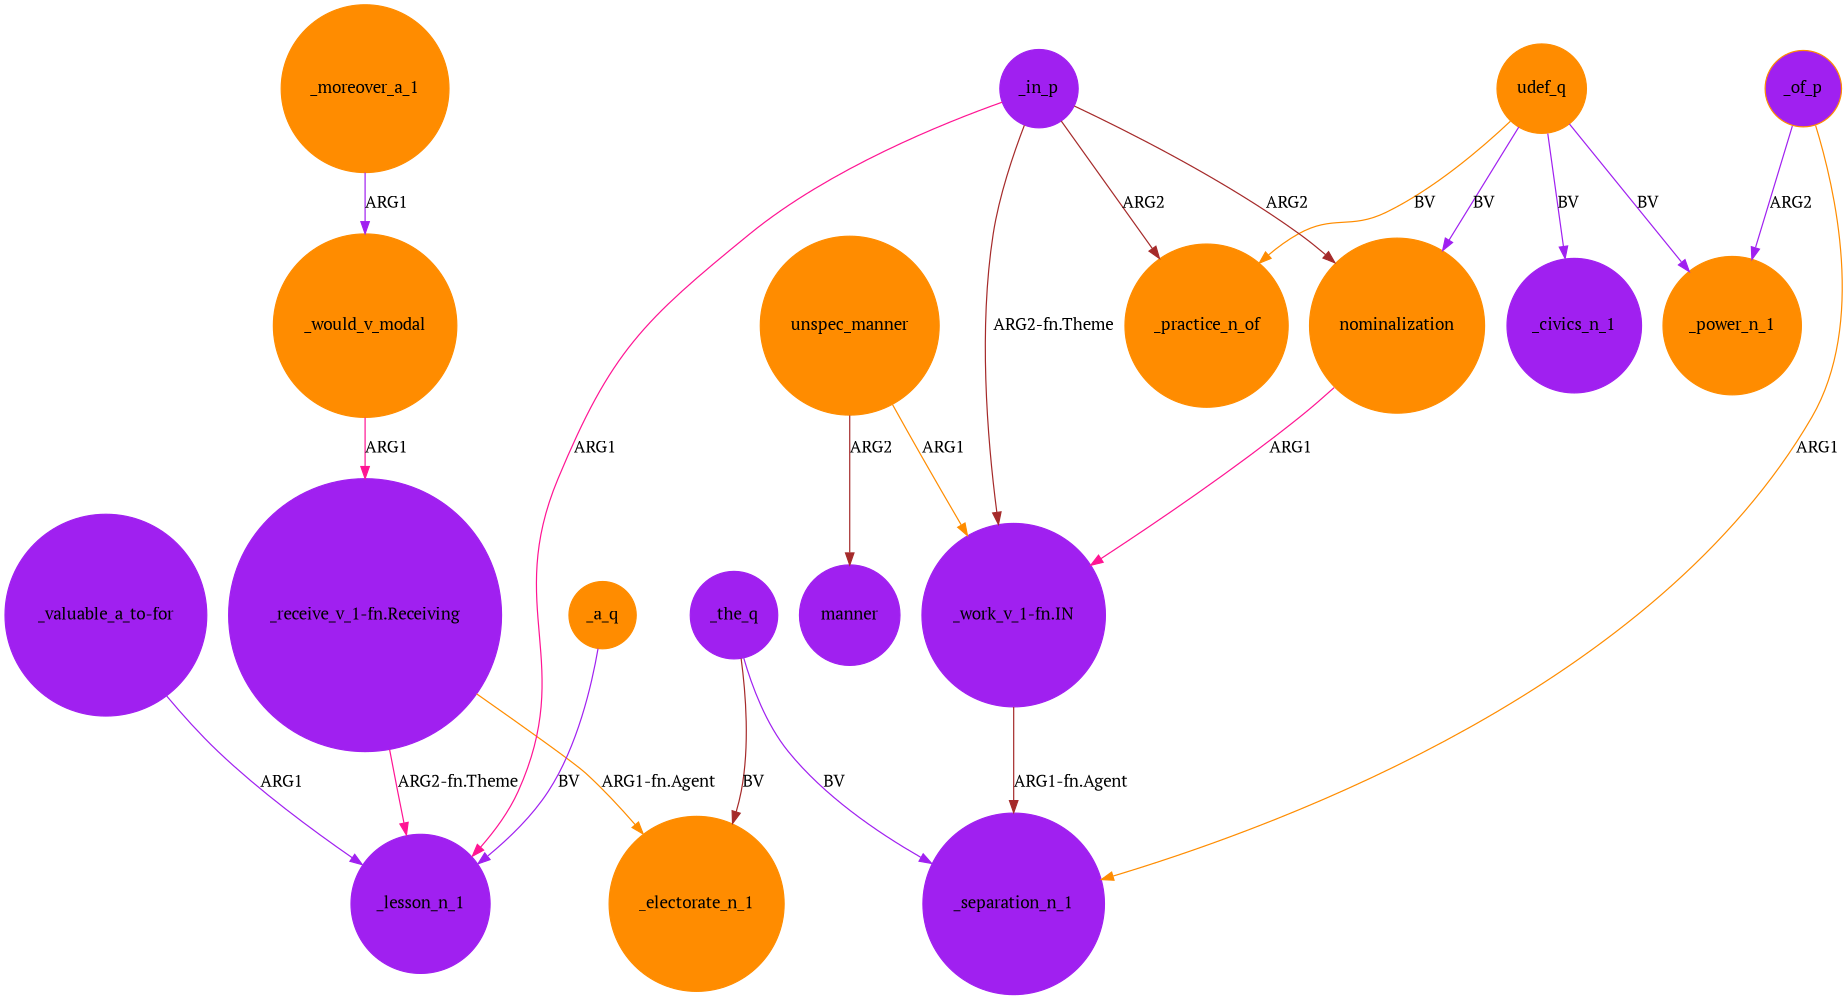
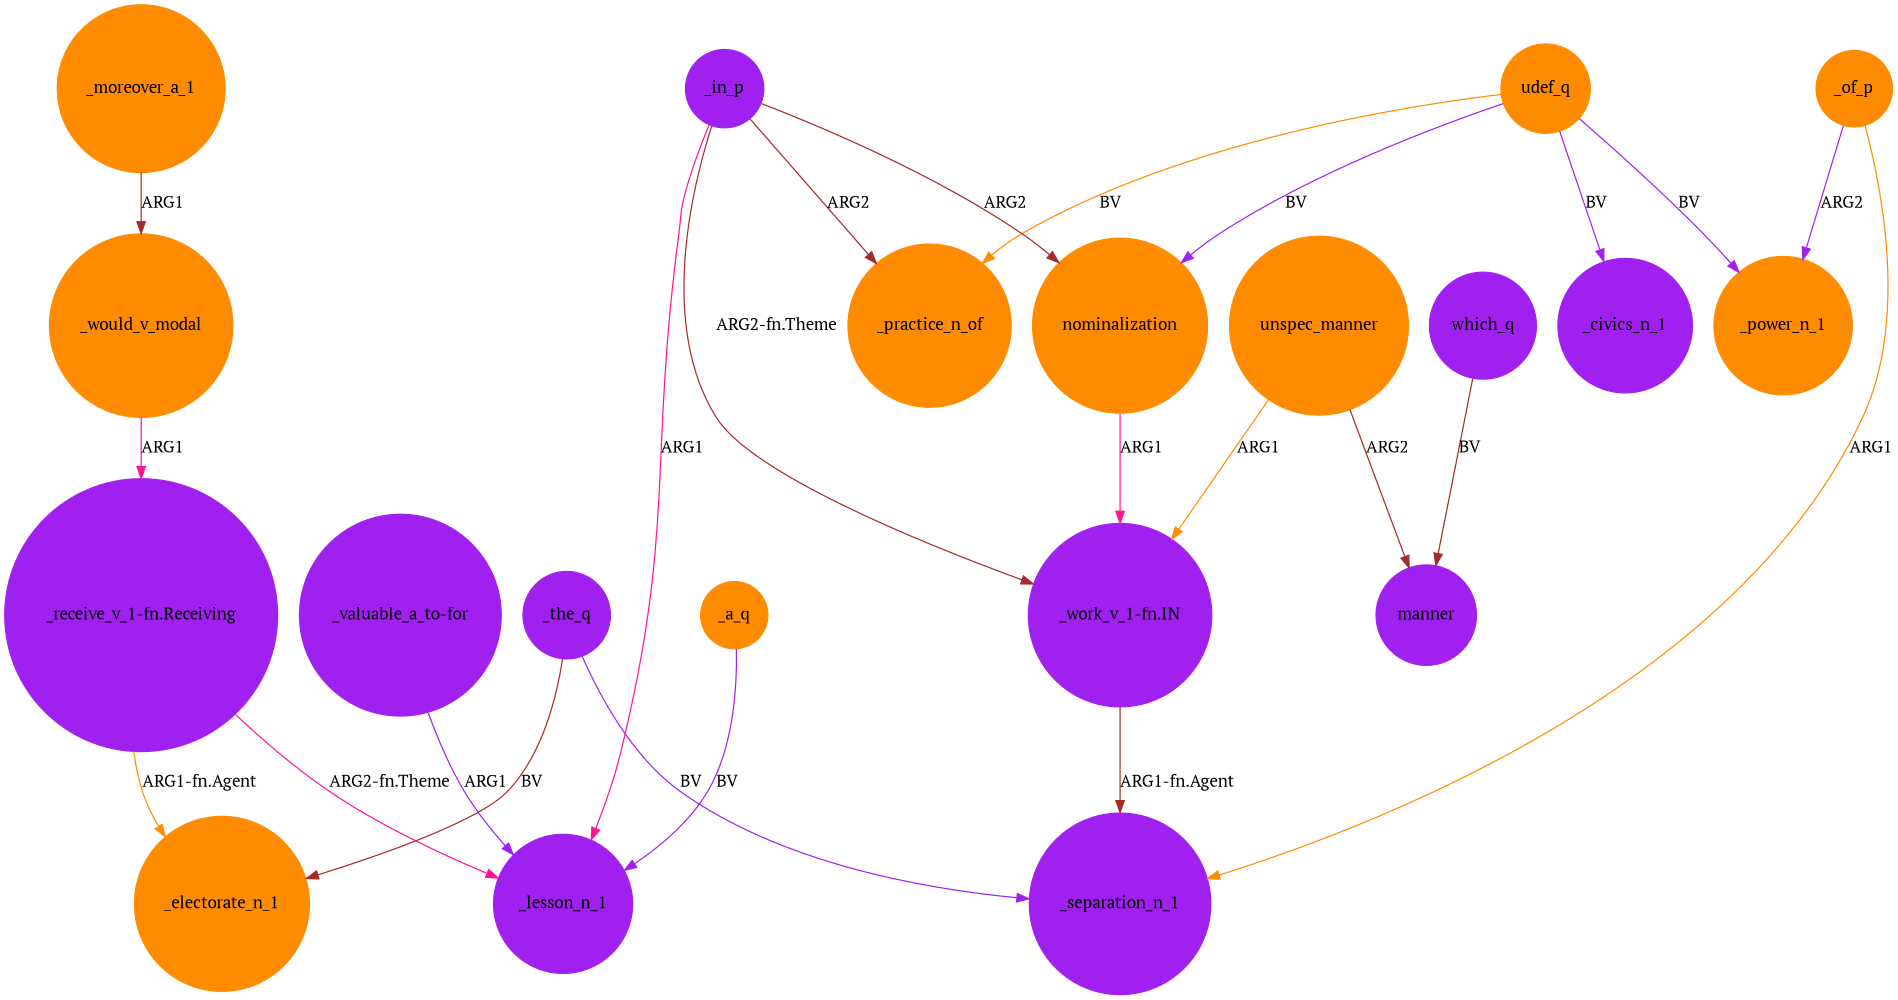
(1803, 89) -> (1854, 89)
(365, 197) -> (141, 197)
none -> (1483, 326)
